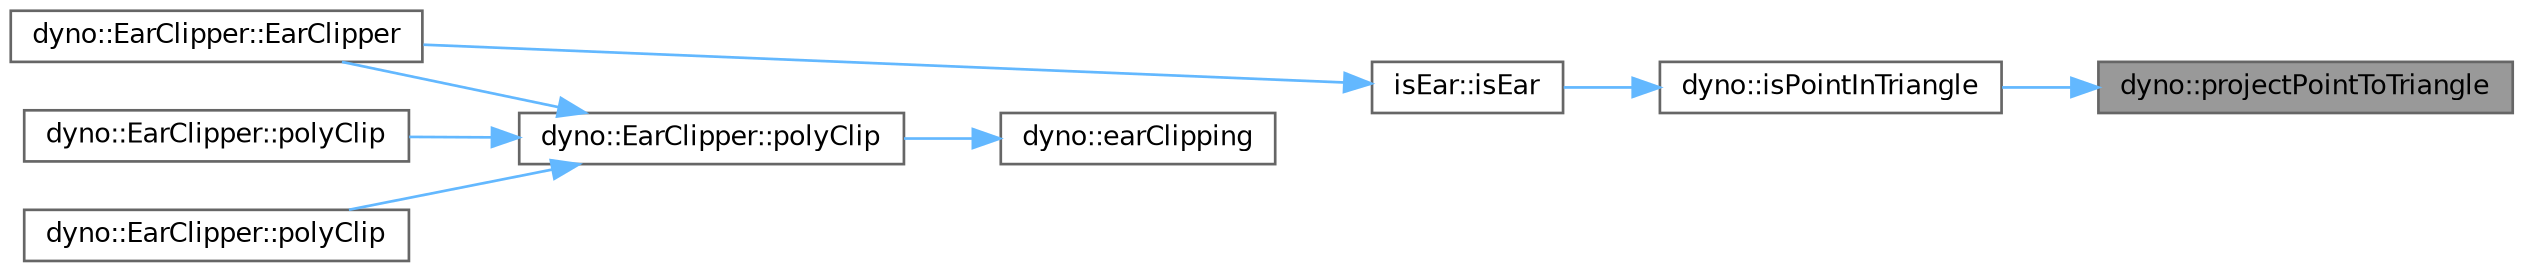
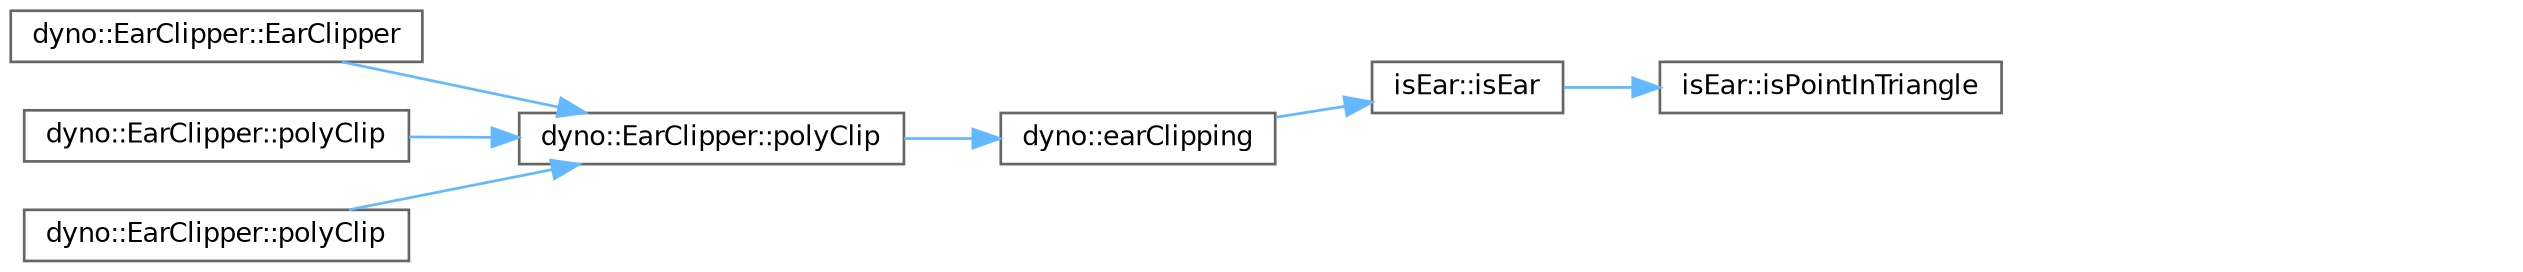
(884, 64) -> (1311, 112)
(1831, 87) -> (1831, 87)
(2306, 87) -> none
